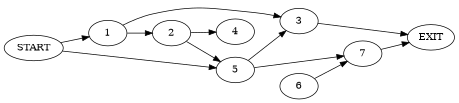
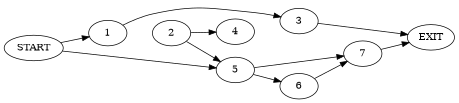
(136, 33) -> none
(264, 48) -> (264, 77)
